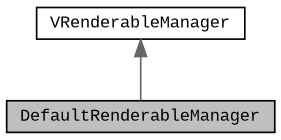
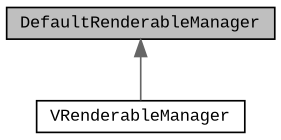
(141, 79) -> (141, 79)
